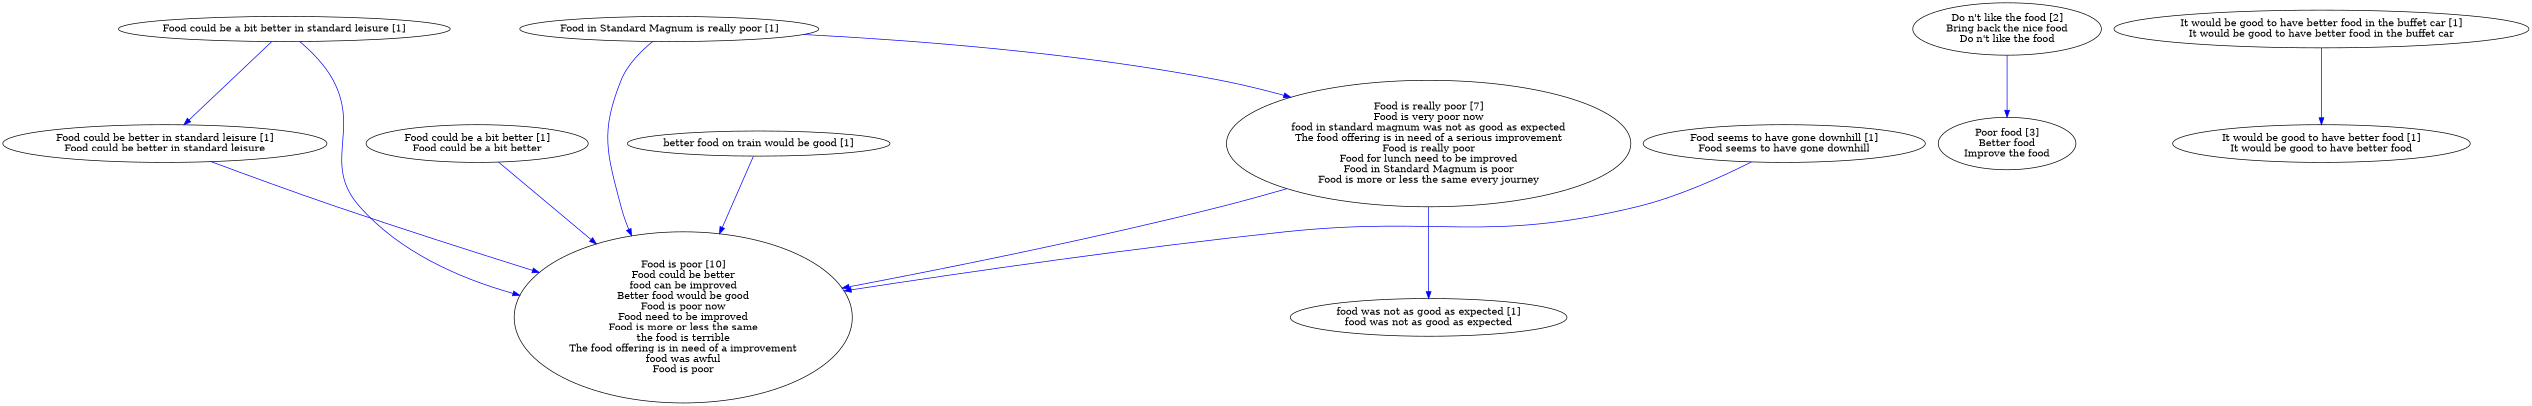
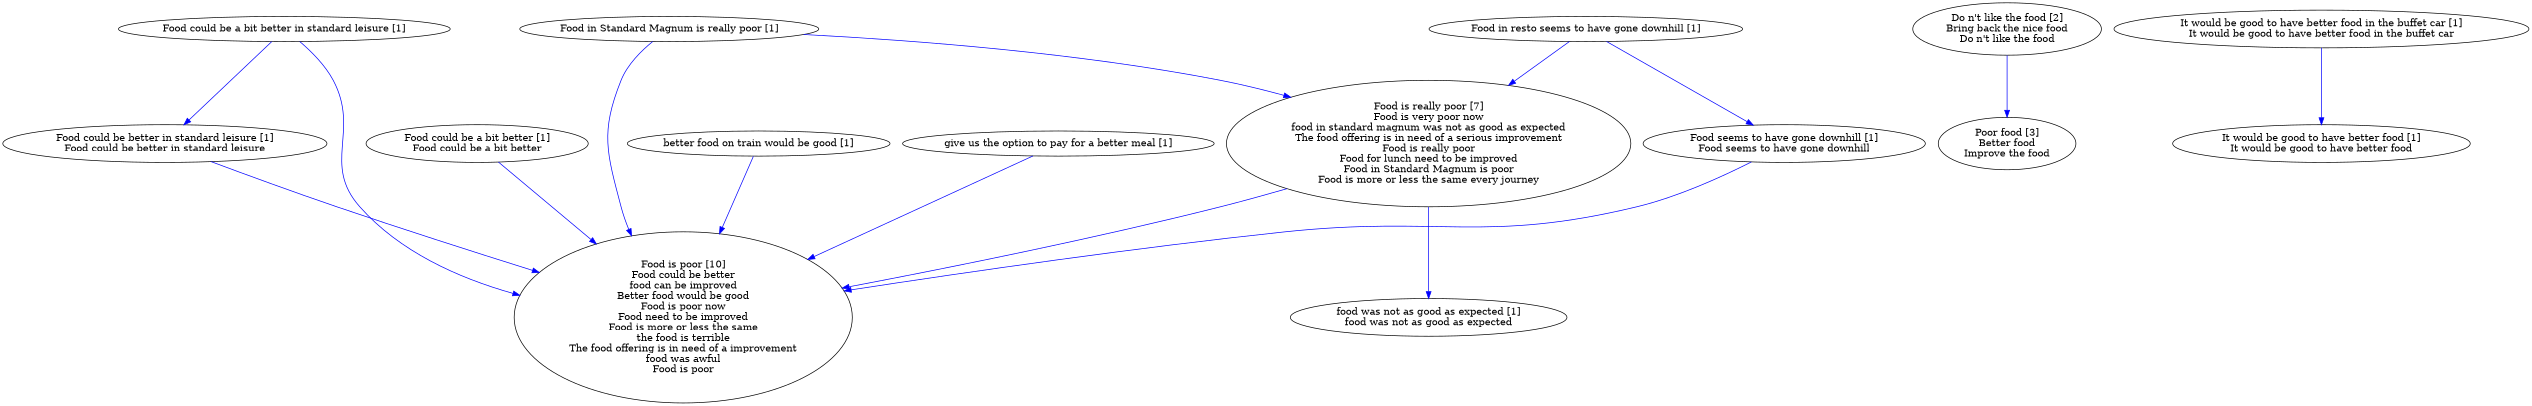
none -> (1586, 29)
none -> (1058, 144)
